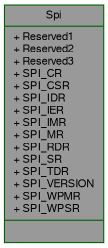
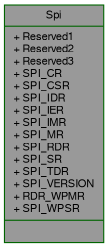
(47, 196) -> (49, 196)
